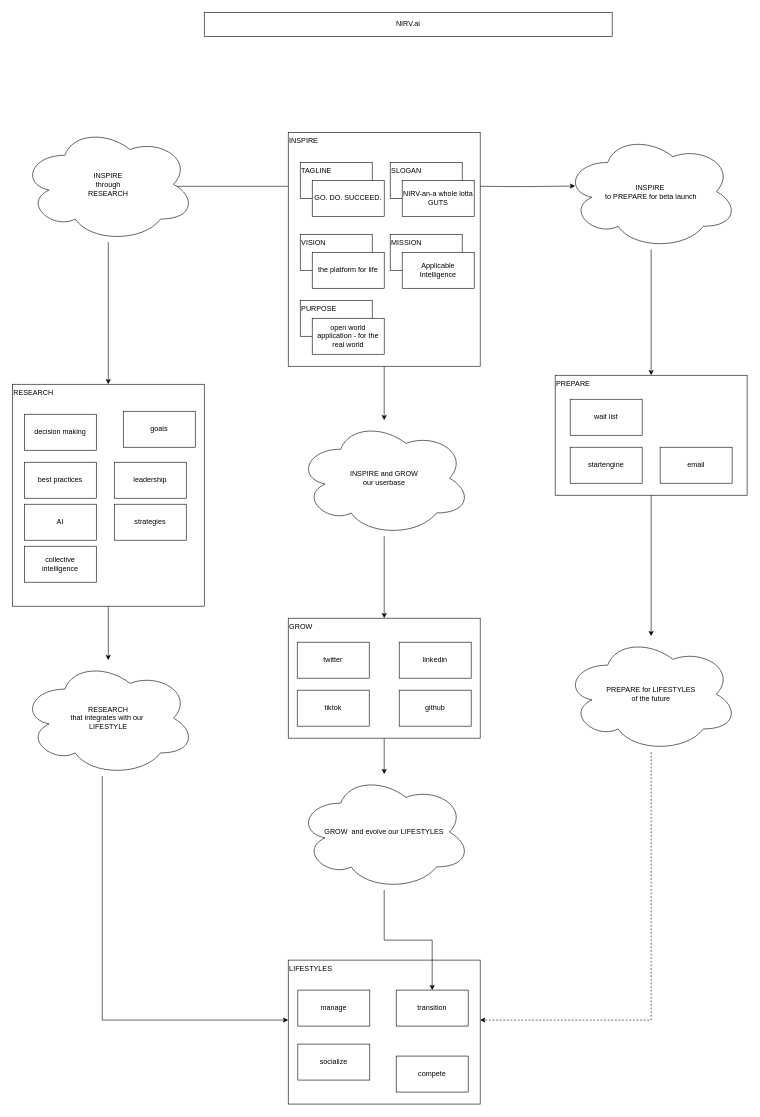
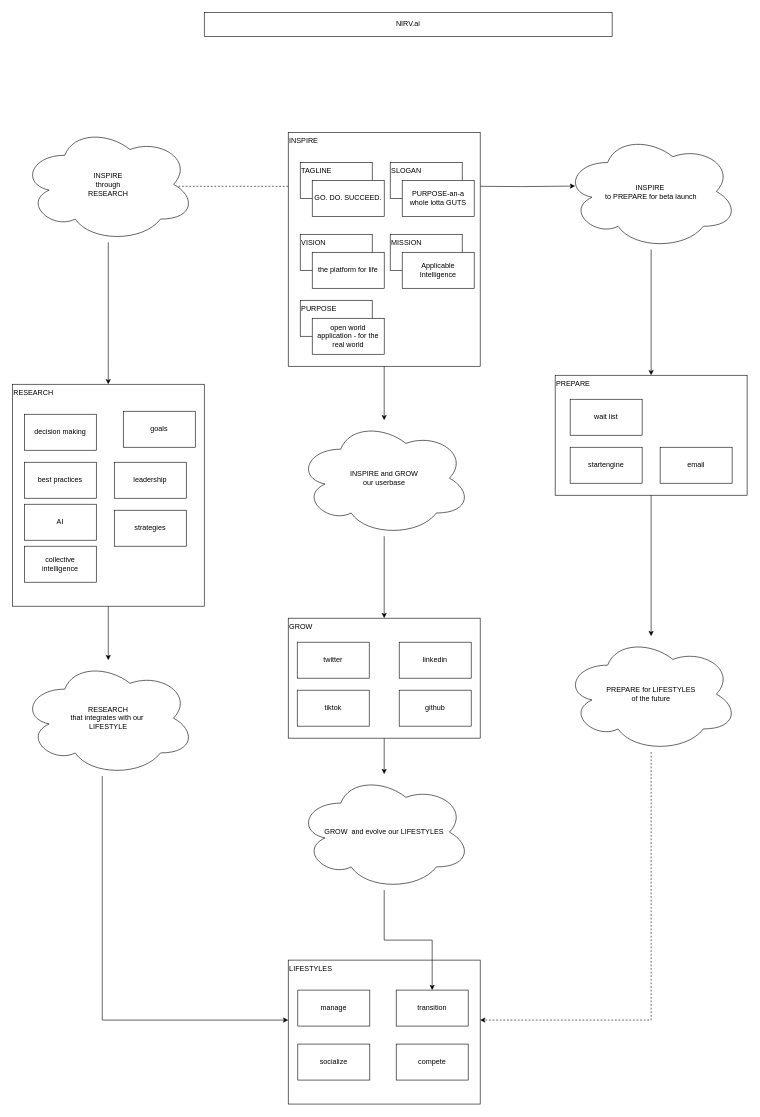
(233, 186) -> (233, 186)
(438, 198) -> (438, 198)
(150, 522) -> (150, 528)
(432, 1074) -> (432, 1062)
